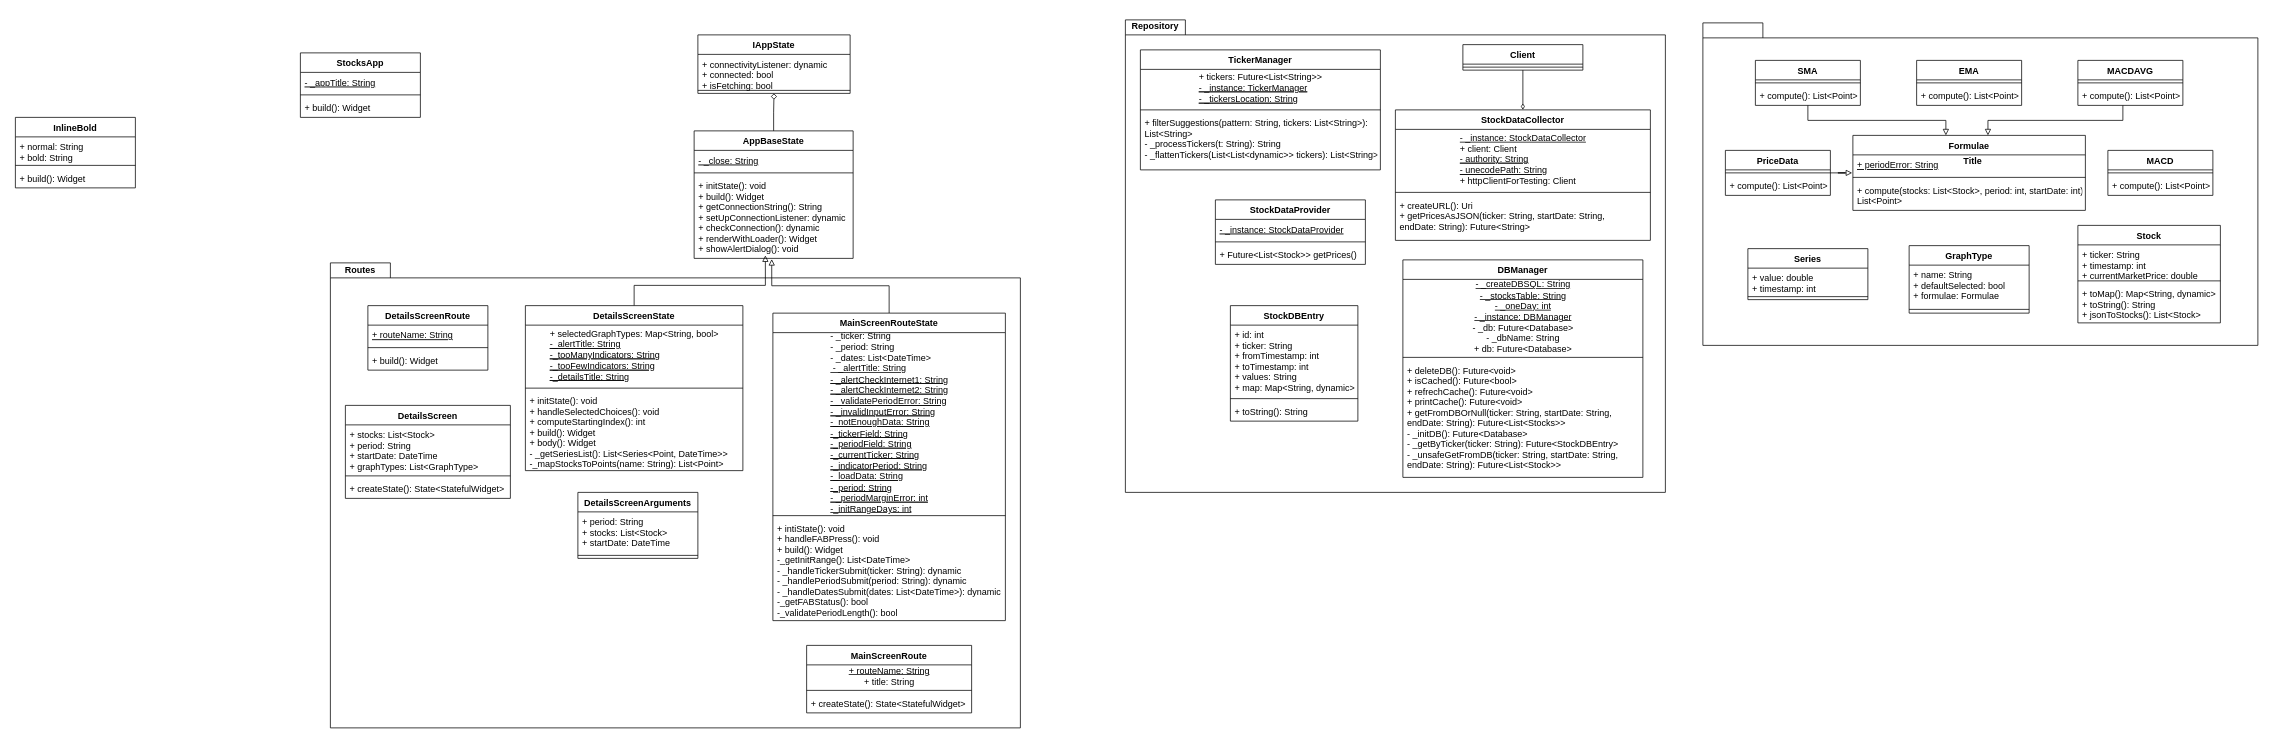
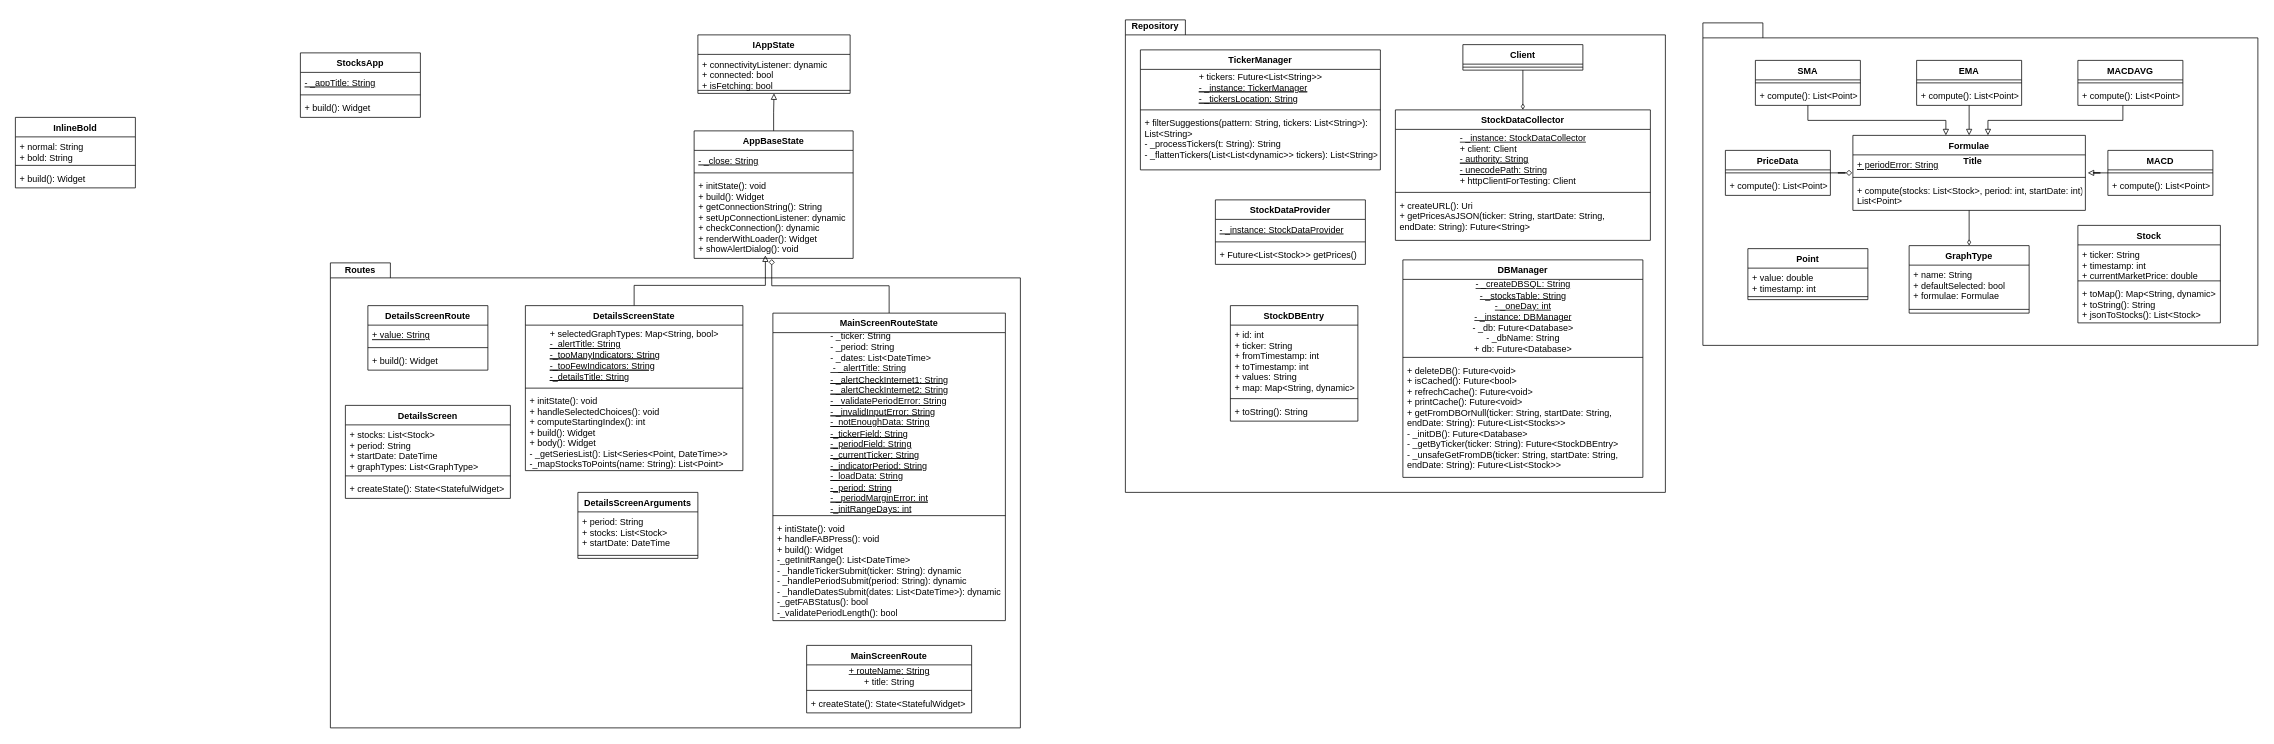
(774, 100) -> (774, 101)
none -> (1969, 118)
(1845, 173) -> (1845, 173)
none -> (2093, 173)
none -> (1969, 226)
(1808, 259) -> (1808, 259)
(772, 266) -> (772, 266)
(415, 335) -> (404, 335)
